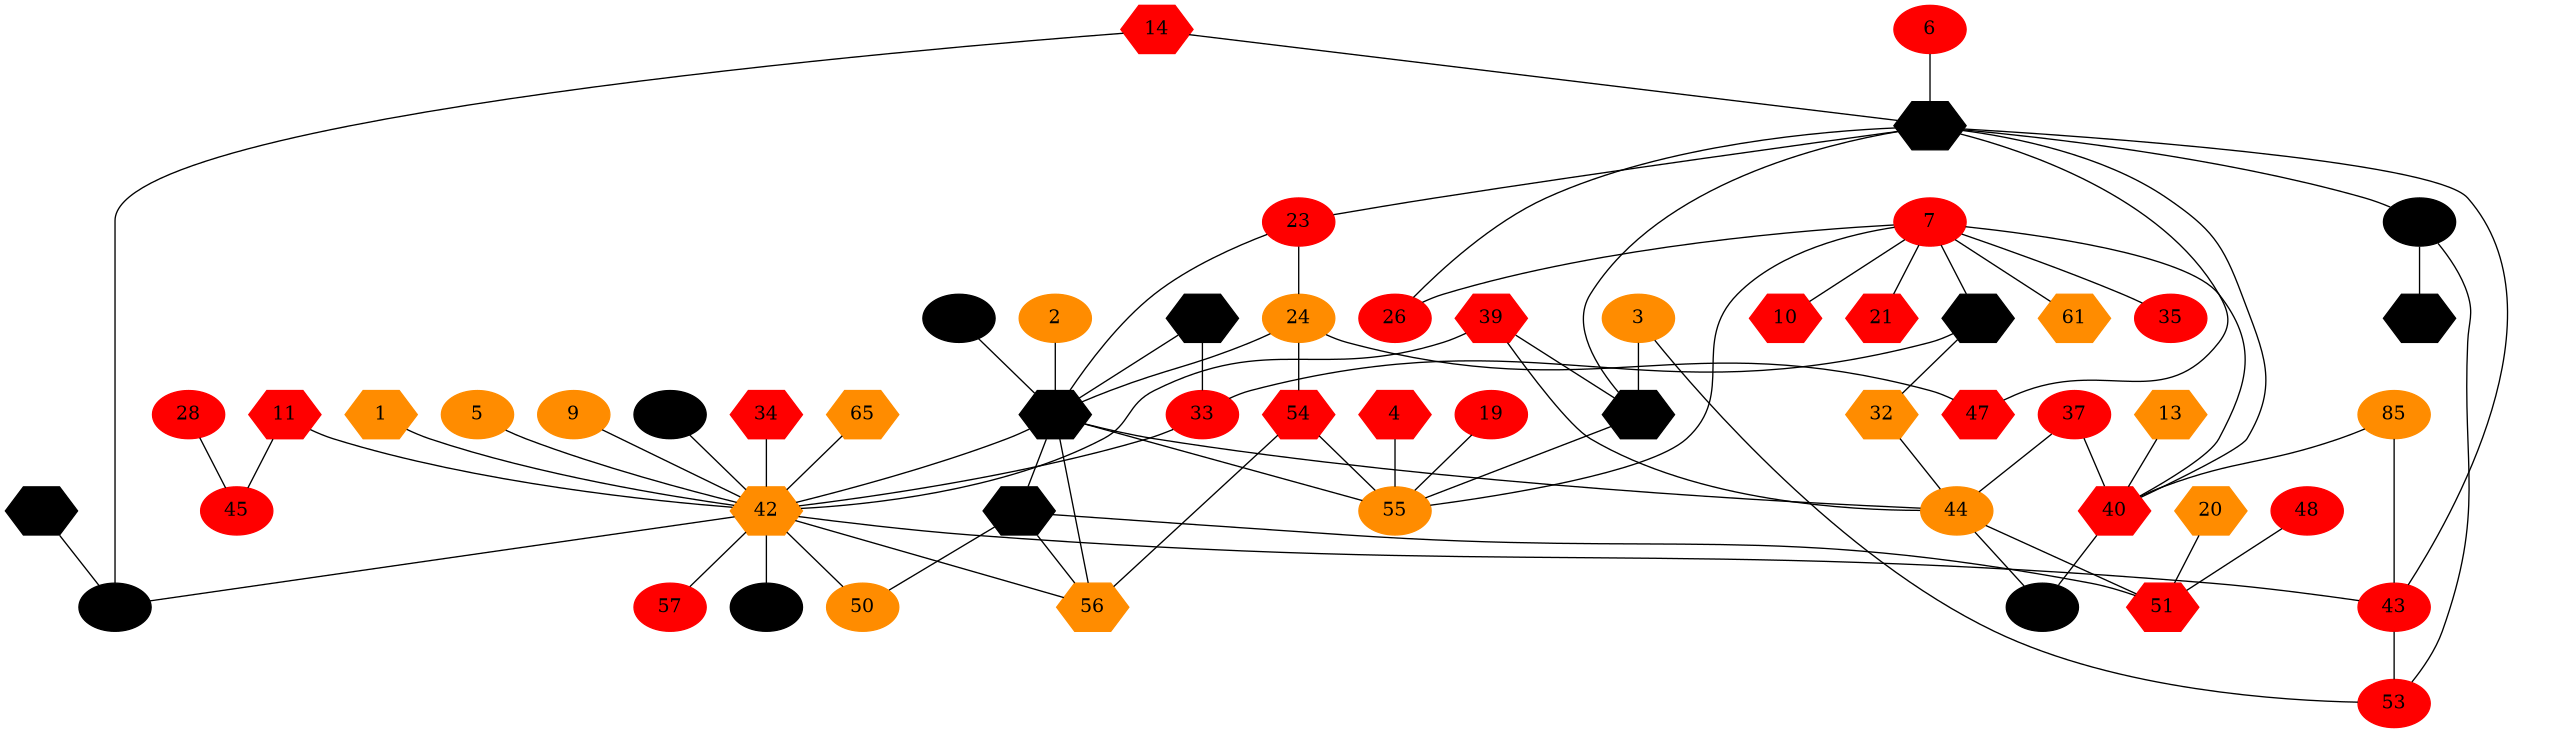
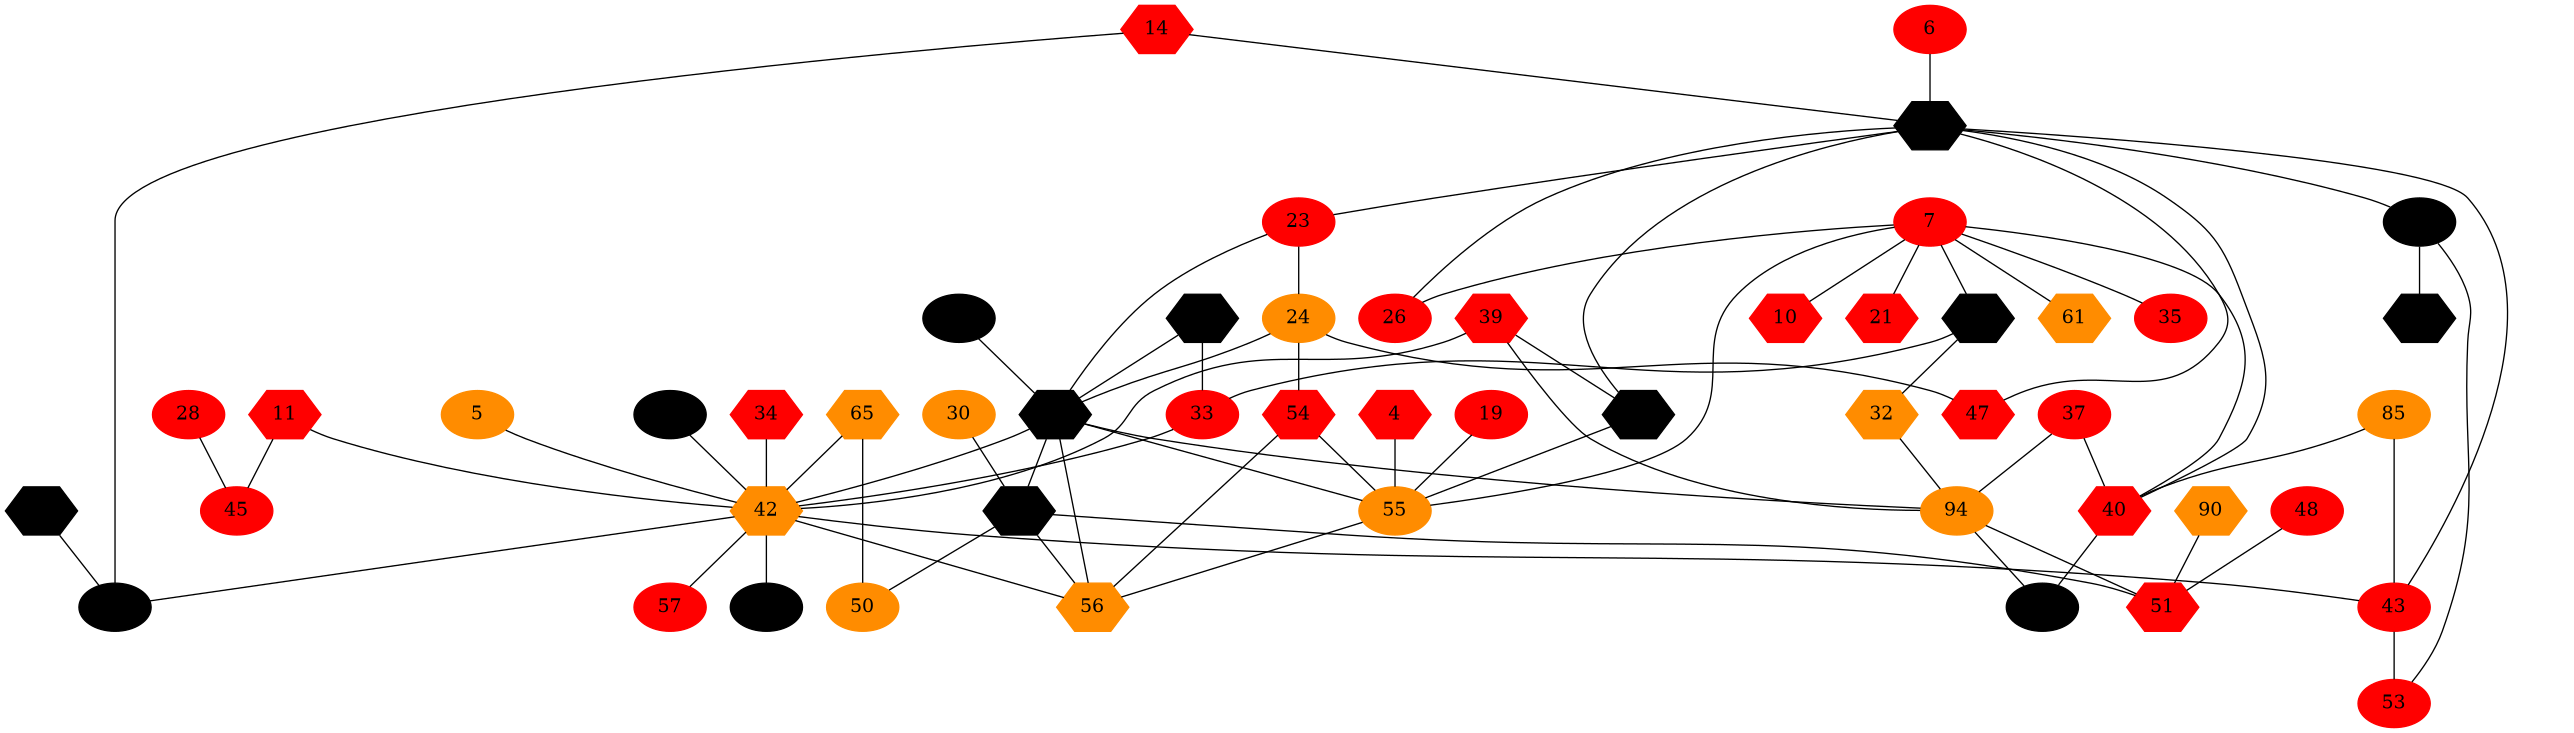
(1055, 318) -> none
(1638, 318) -> none
(381, 415) -> none
(574, 415) -> none
none -> (959, 415)
(2171, 415) -> none
(1957, 511) -> (1957, 511)
(2211, 511) -> (2211, 511)
(815, 559) -> (863, 514)
none -> (1242, 560)
